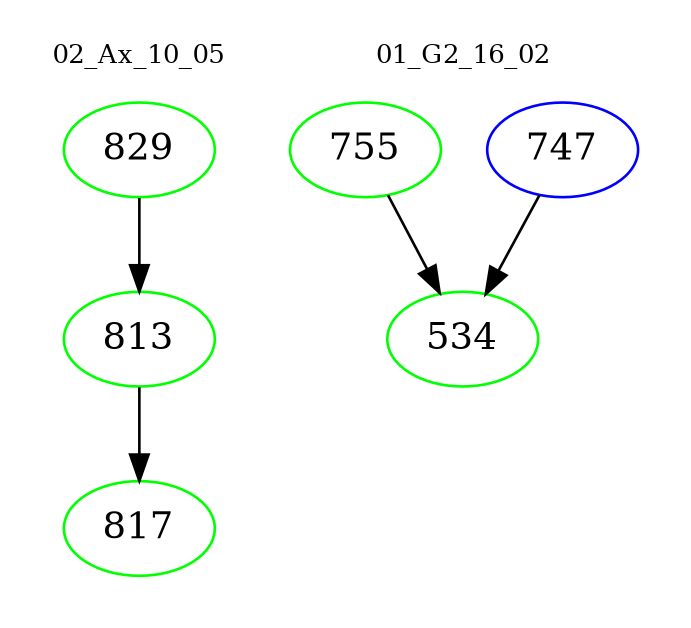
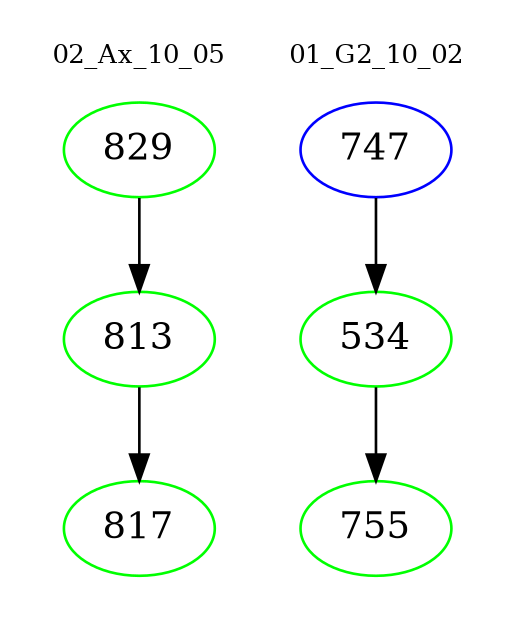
(464, 57) -> (377, 57)
(408, 232) -> (376, 421)
